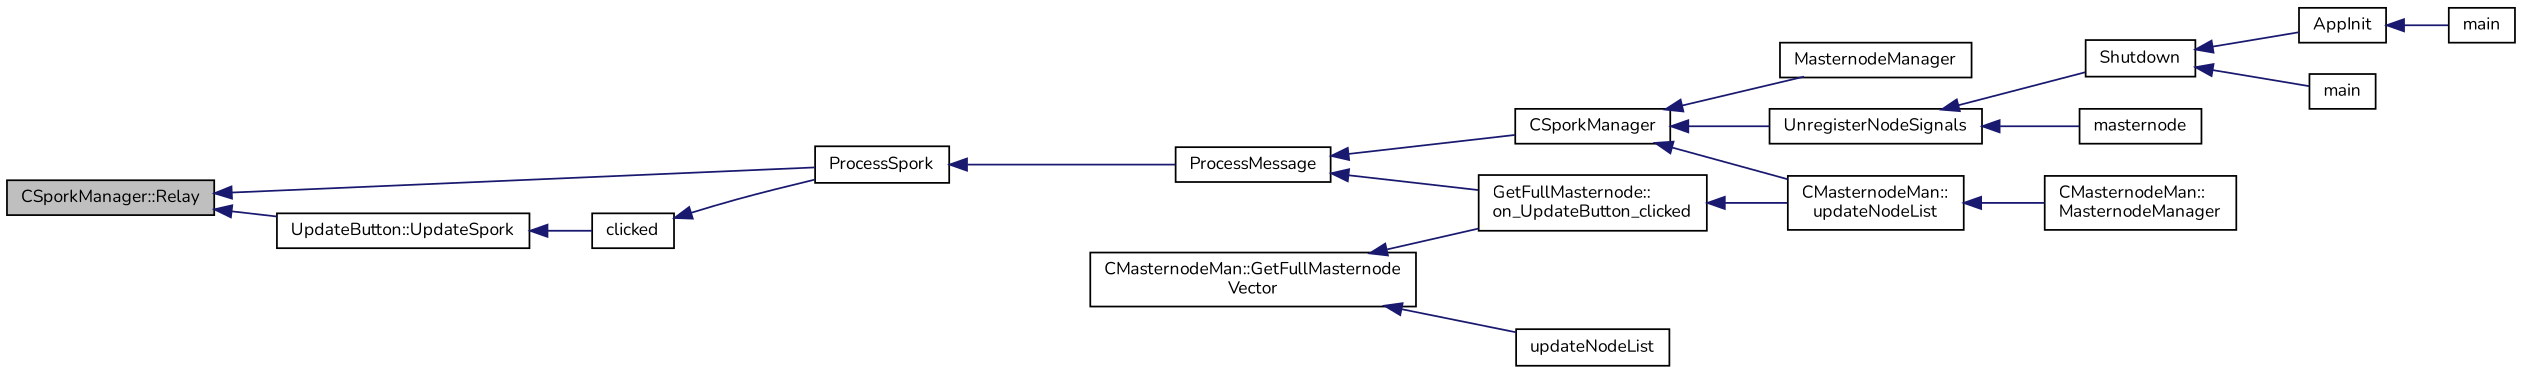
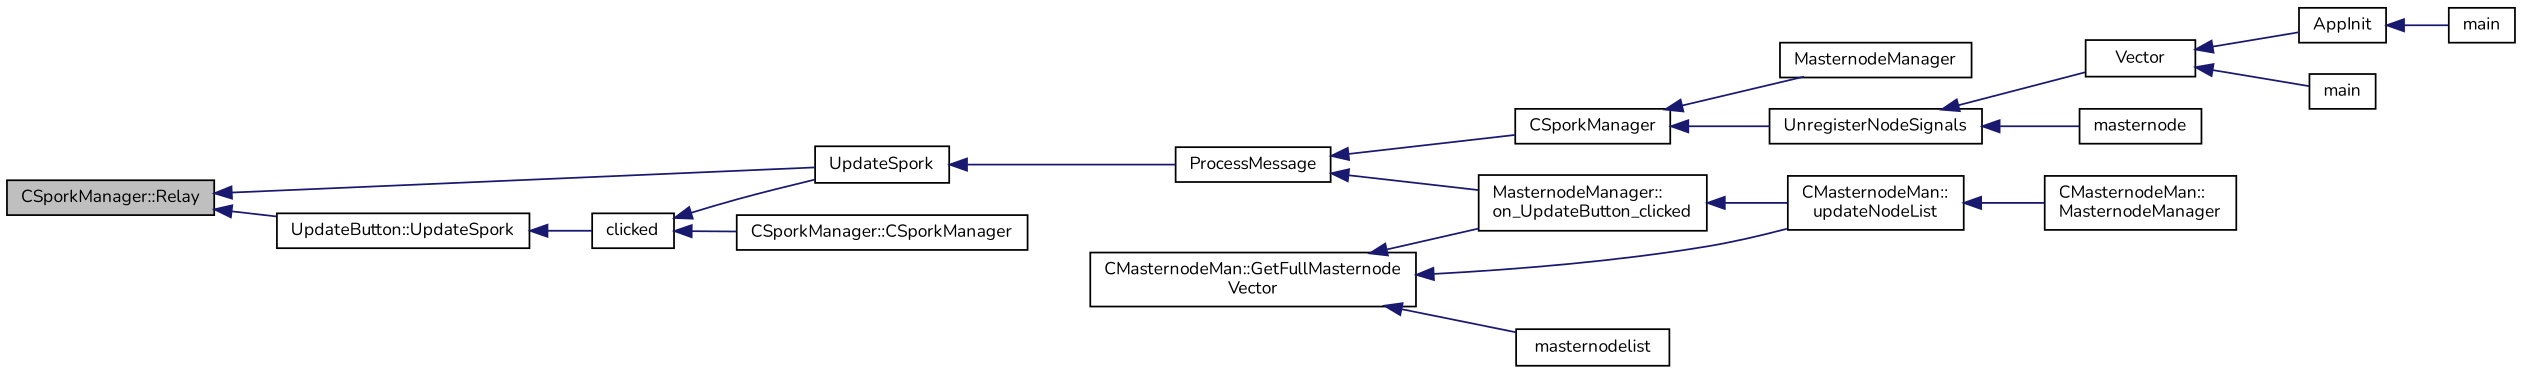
(2141, 58) -> (2141, 58)
(1730, 163) -> (1611, 259)
(882, 165) -> (882, 165)
(1593, 203) -> (1593, 203)
none -> (882, 233)
(1593, 347) -> (1593, 347)
